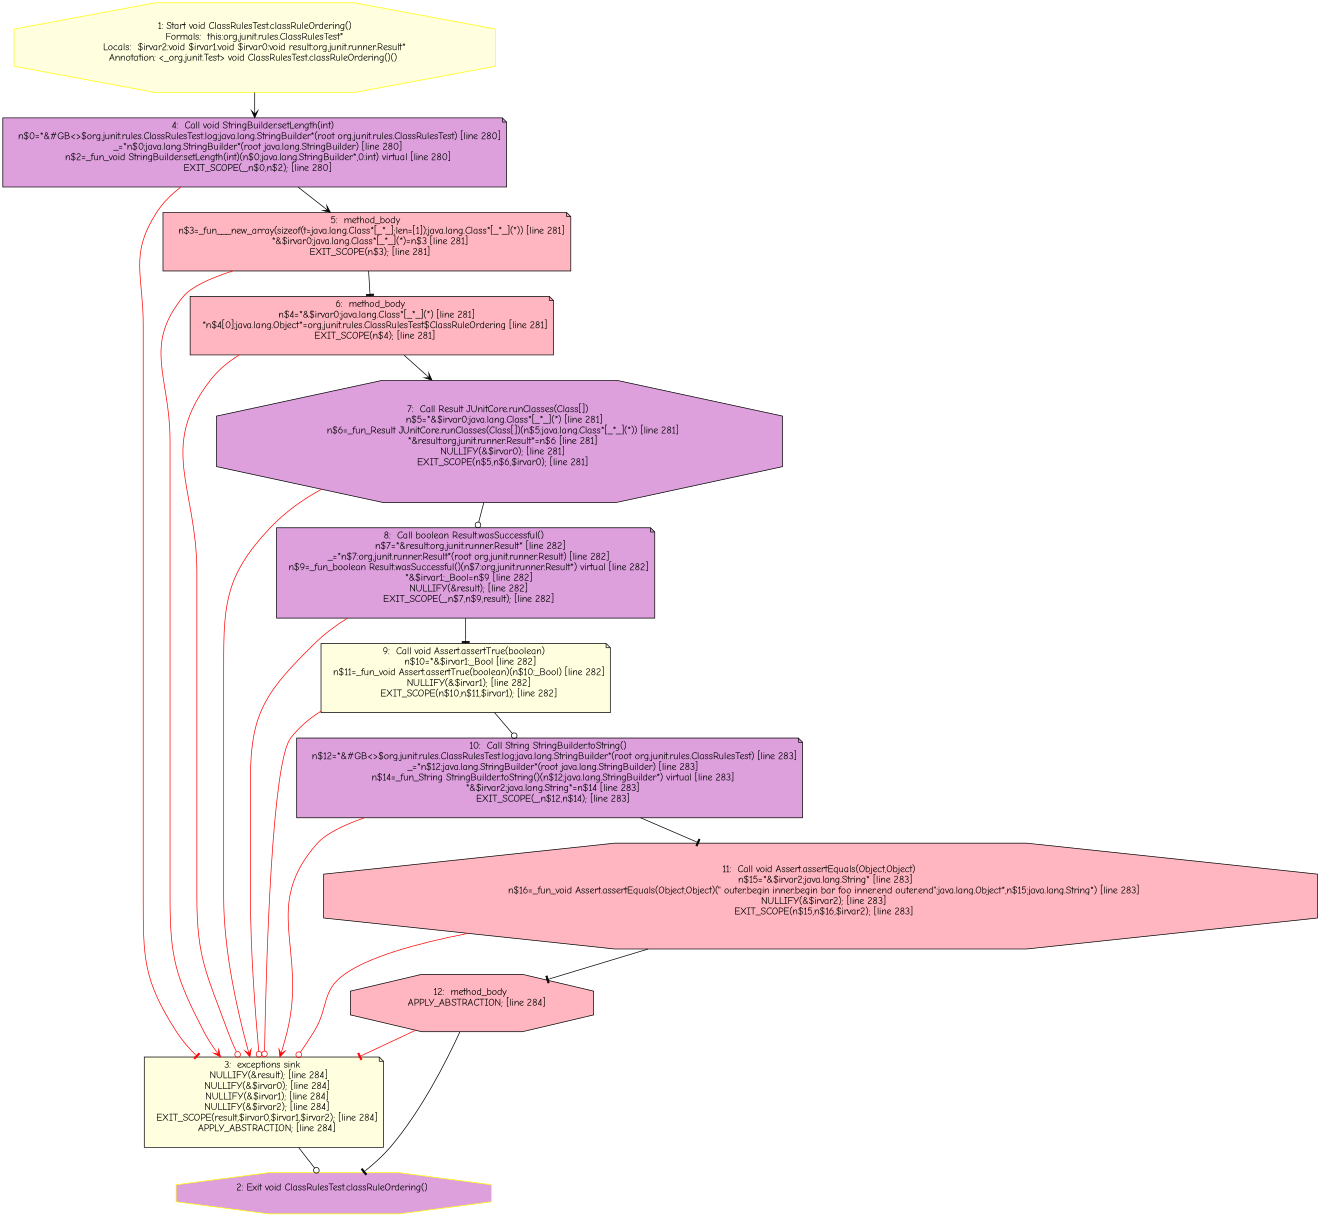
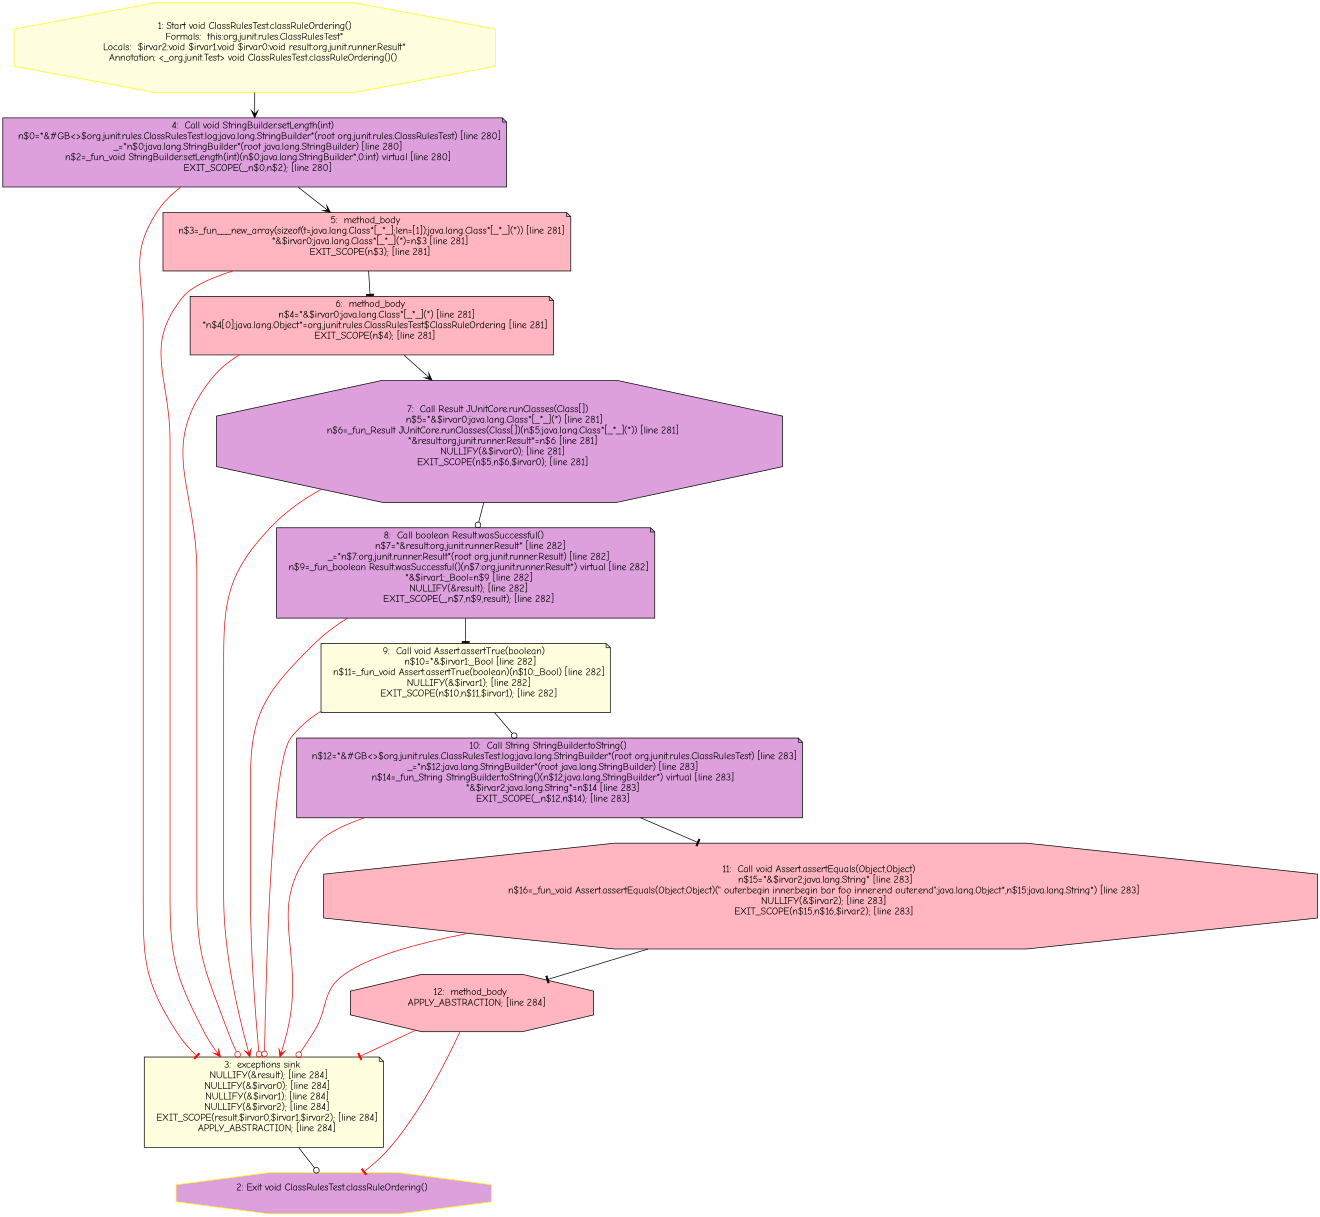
(420, 1106) -> (420, 1106)
